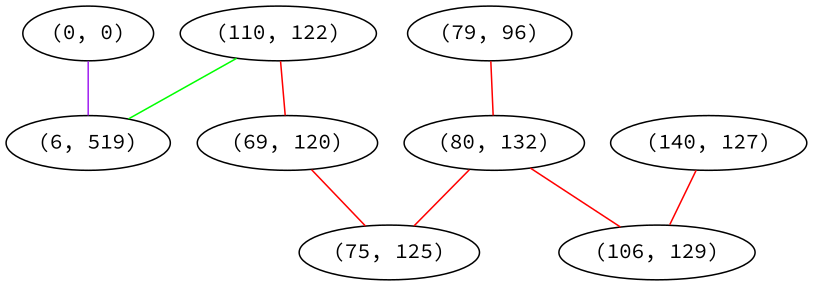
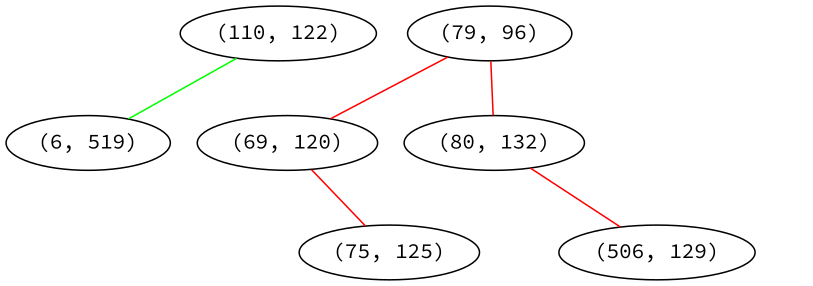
(88, 33) -> none
(283, 88) -> (389, 88)
(709, 143) -> none
(442, 198) -> none
(657, 252) -> (657, 252)
